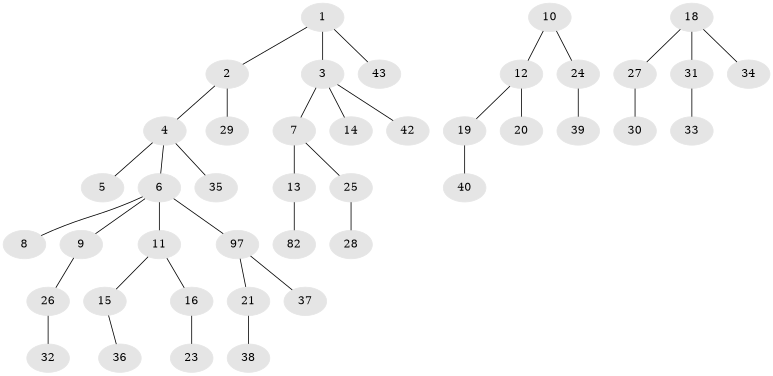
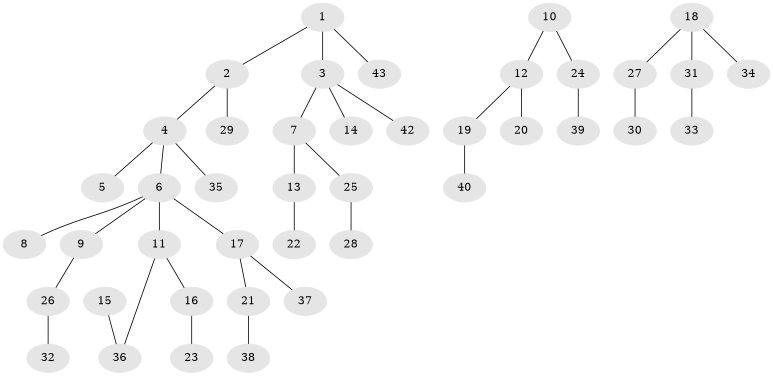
(237, 245) -> (237, 245)
(294, 245) -> (294, 245)
(132, 273) -> (140, 301)
